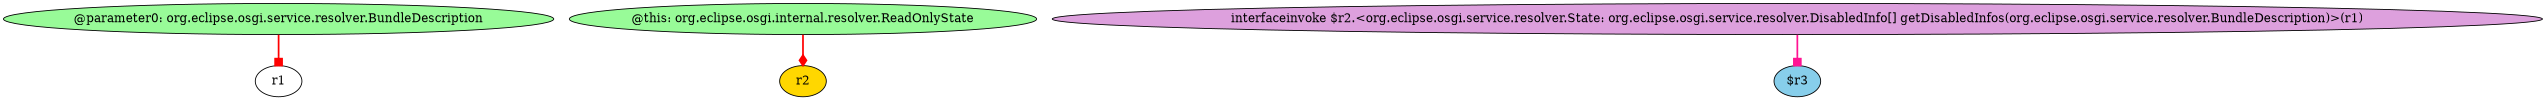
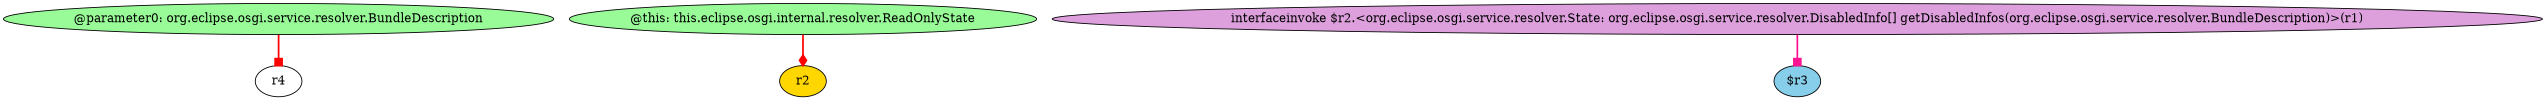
(803, 19) -> (803, 19)
(279, 81) -> (279, 81)
